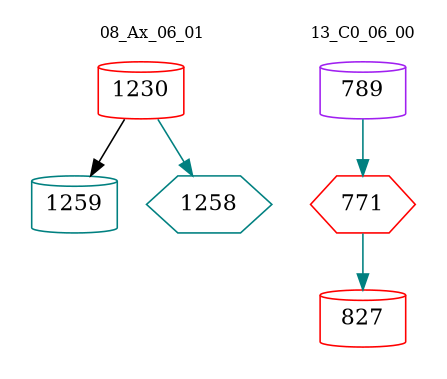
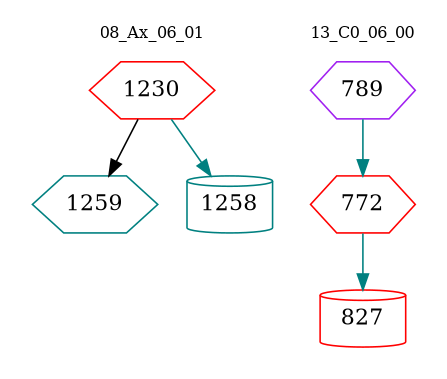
(141, 90) -> (152, 90)
(363, 90) -> (363, 90)
(74, 204) -> (95, 204)
(209, 204) -> (230, 204)
(363, 204) -> (363, 204)
